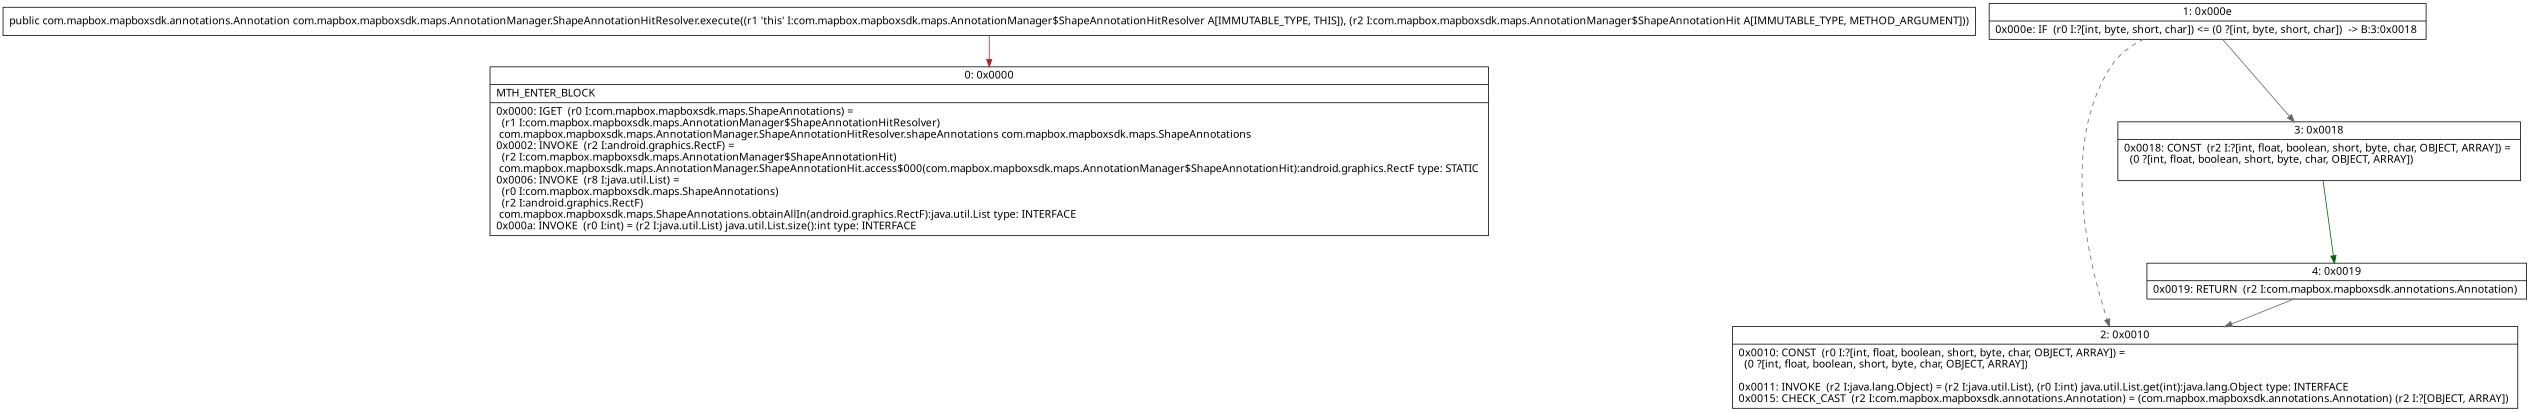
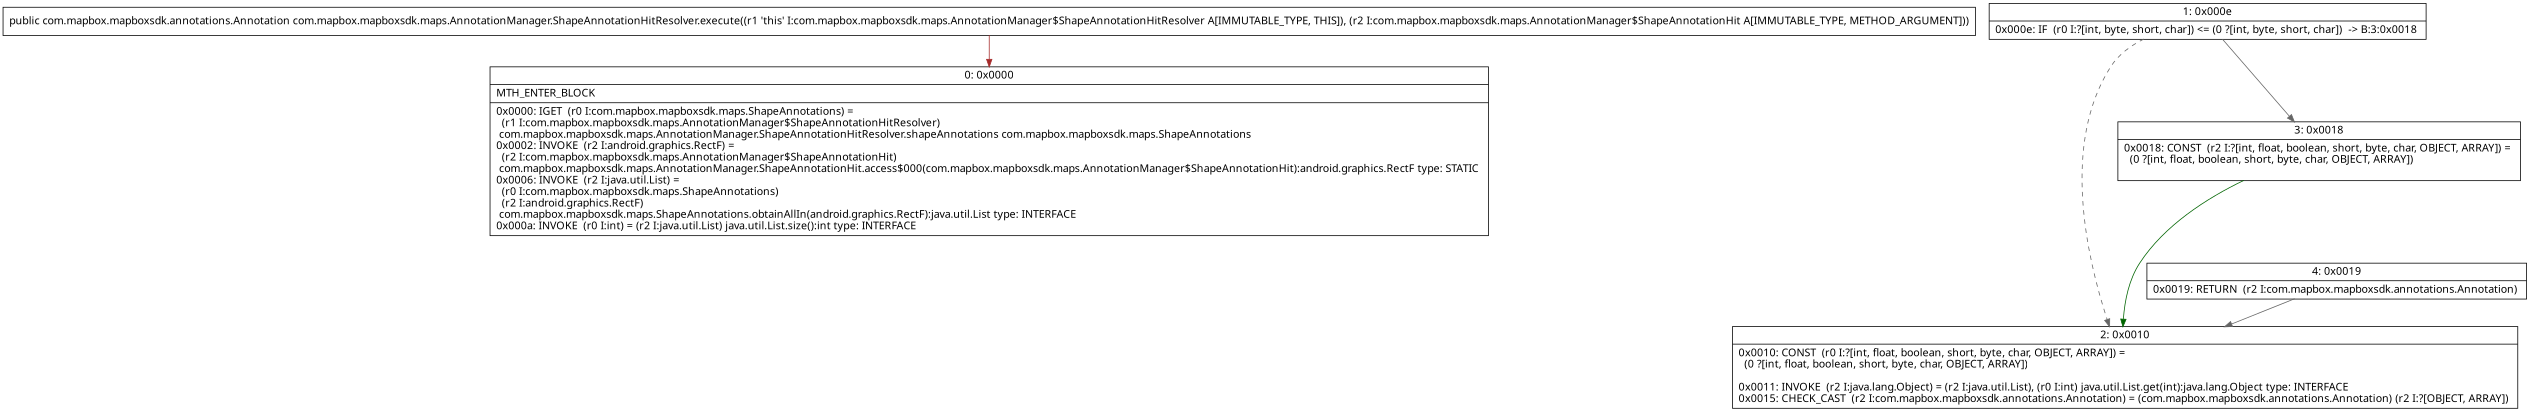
(589, 180) -> (589, 180)
(2328, 218) -> (2164, 234)
